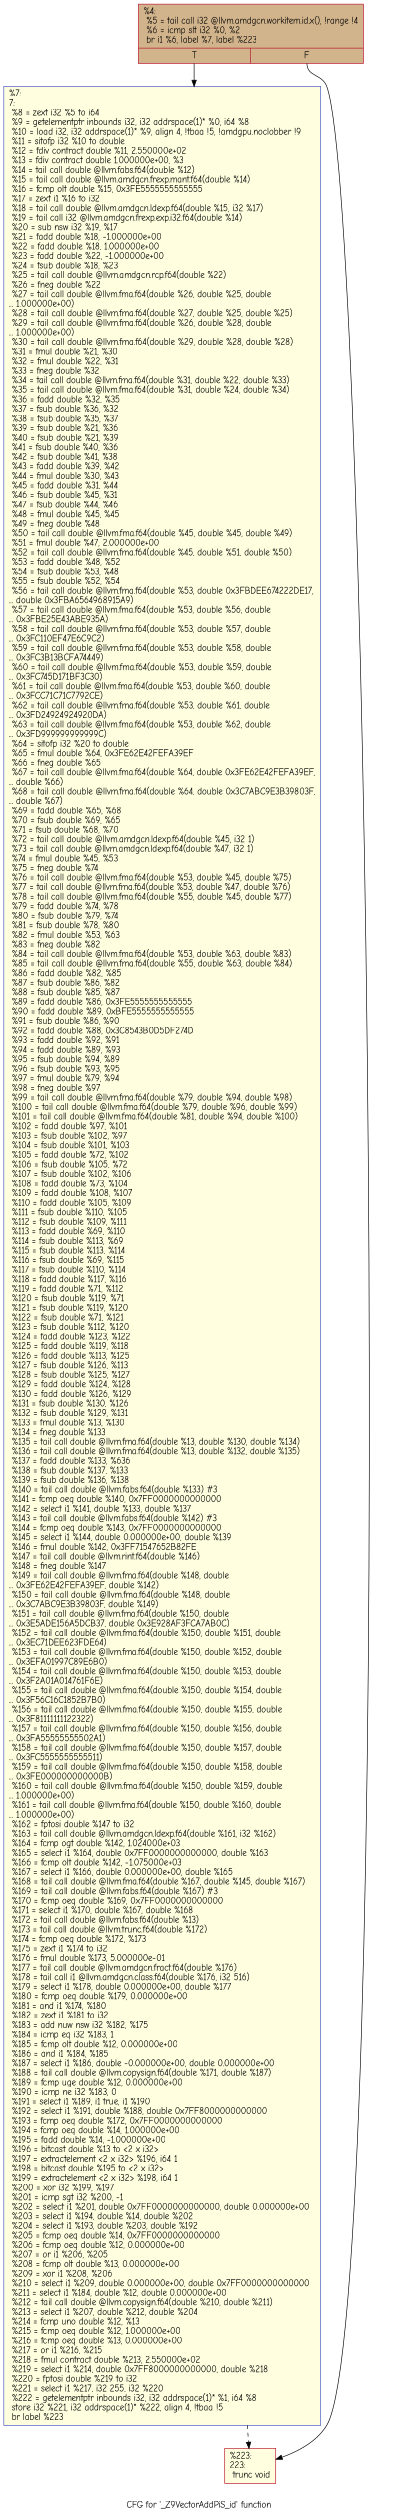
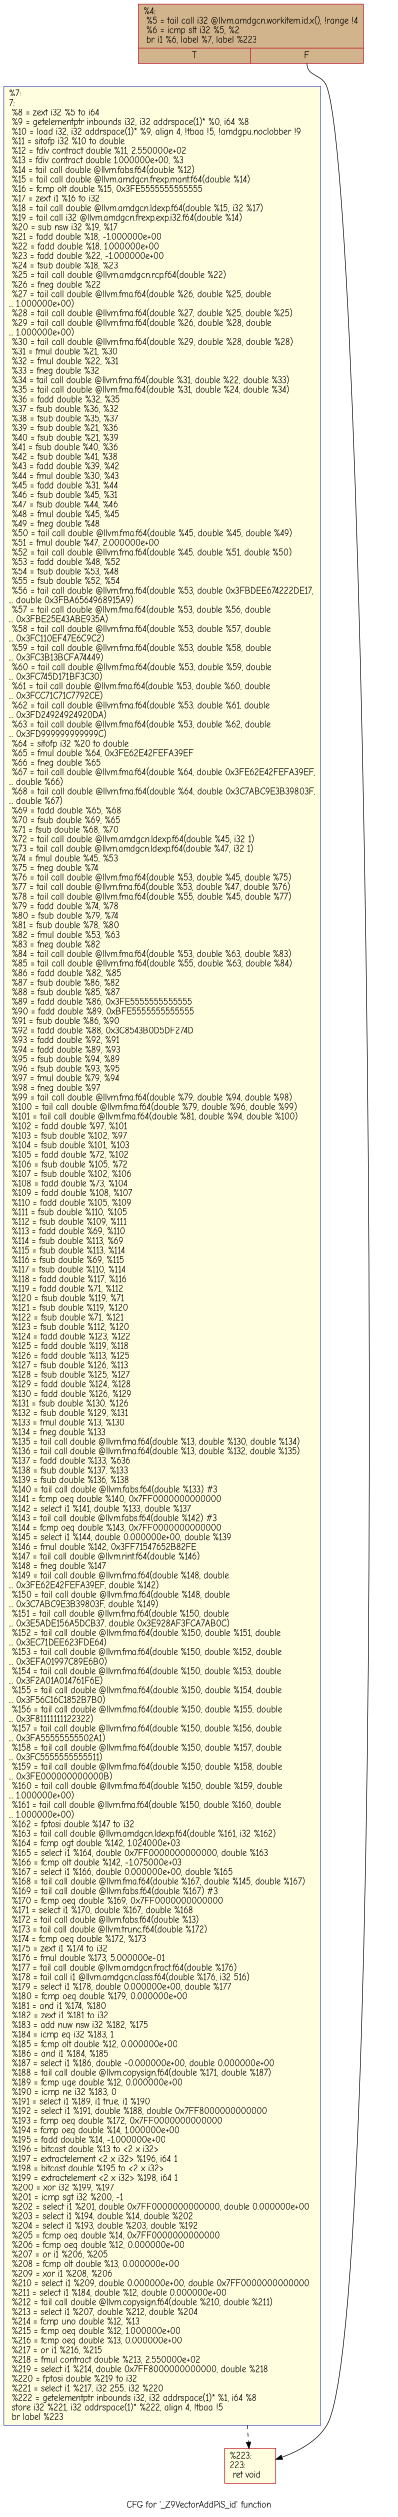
(192, 31) -> (192, 31)
(194, 72) -> none
(250, 2475) -> (245, 2475)
